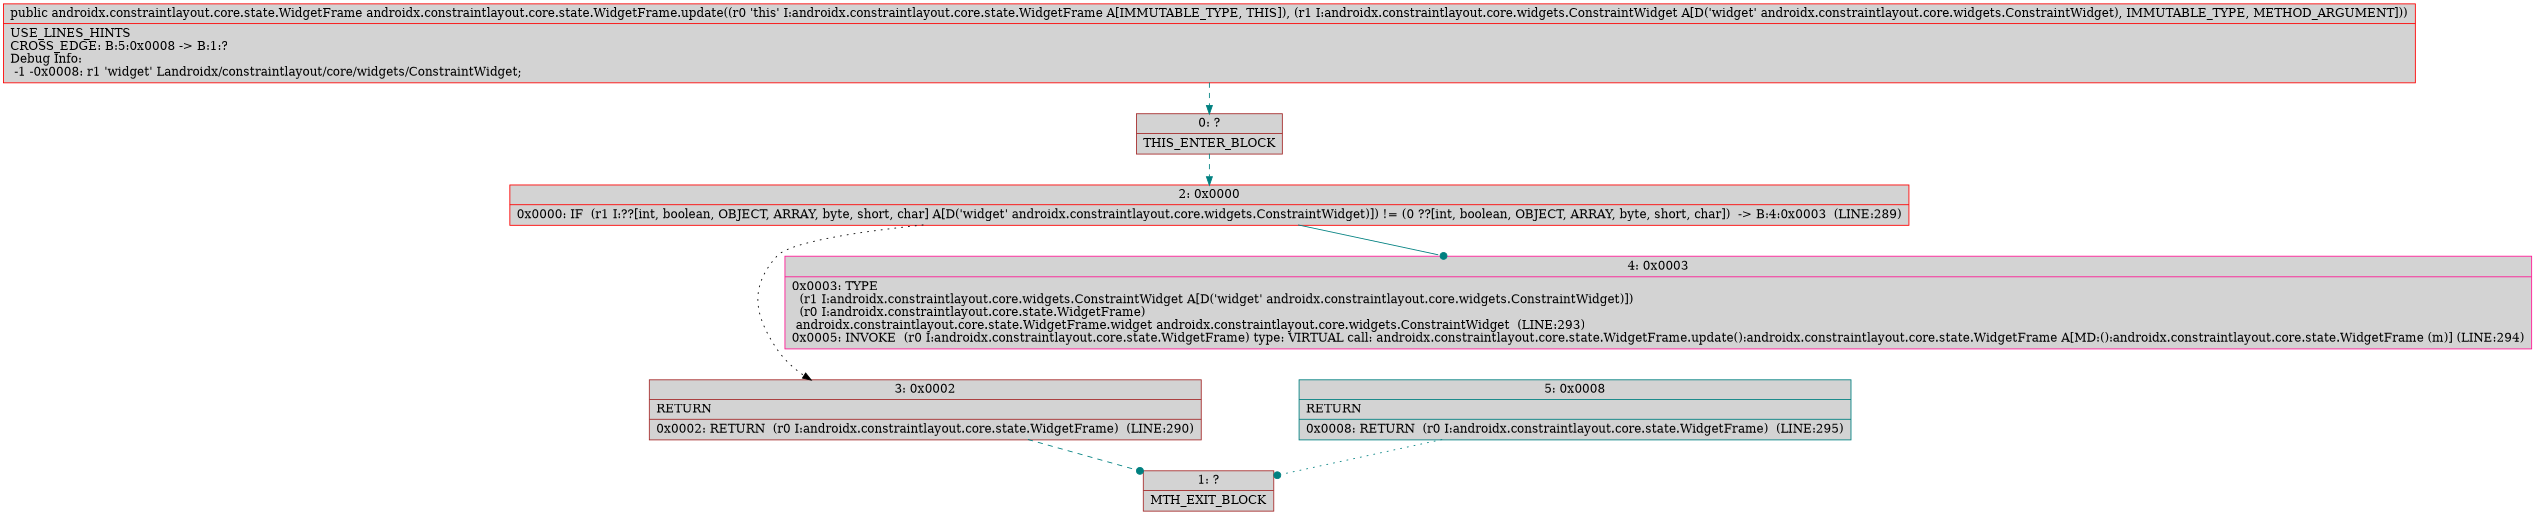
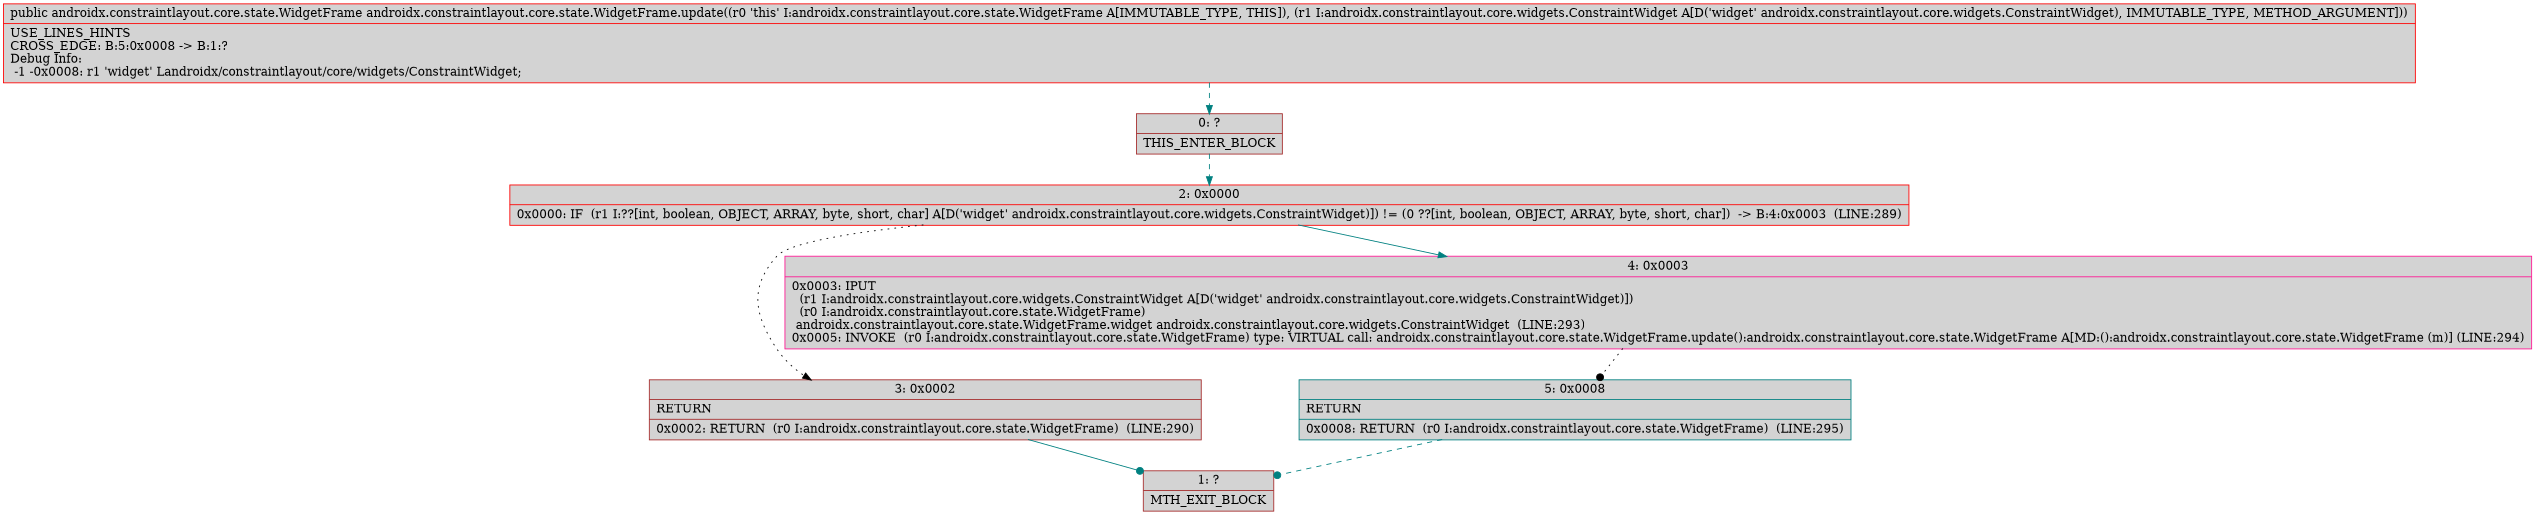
(1368, 240) -> (1368, 240)
(839, 287) -> (838, 287)
none -> (1613, 361)
(1082, 455) -> (1082, 455)
(1362, 457) -> (1362, 457)
